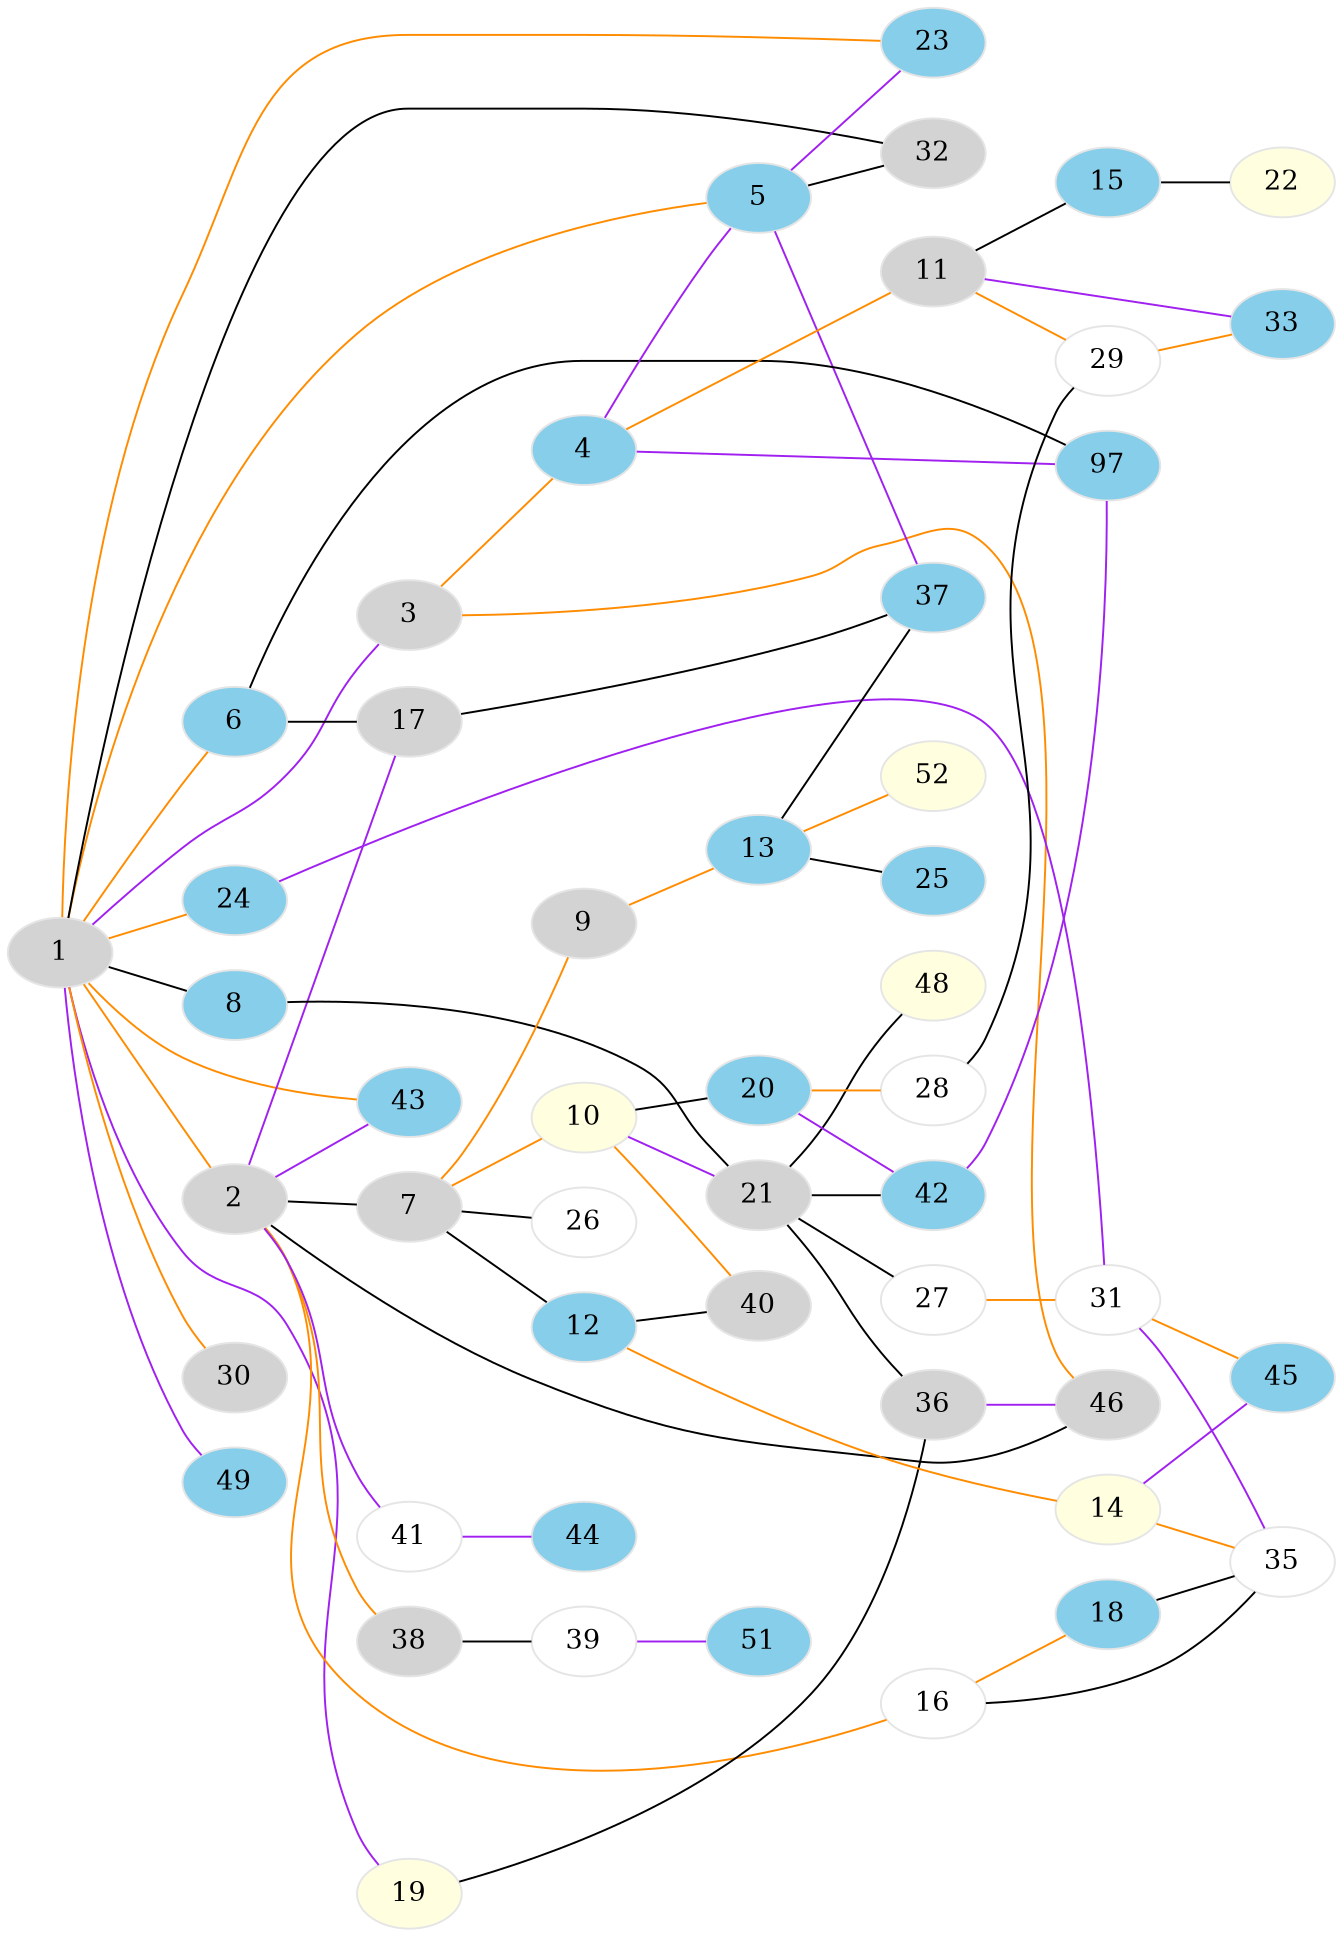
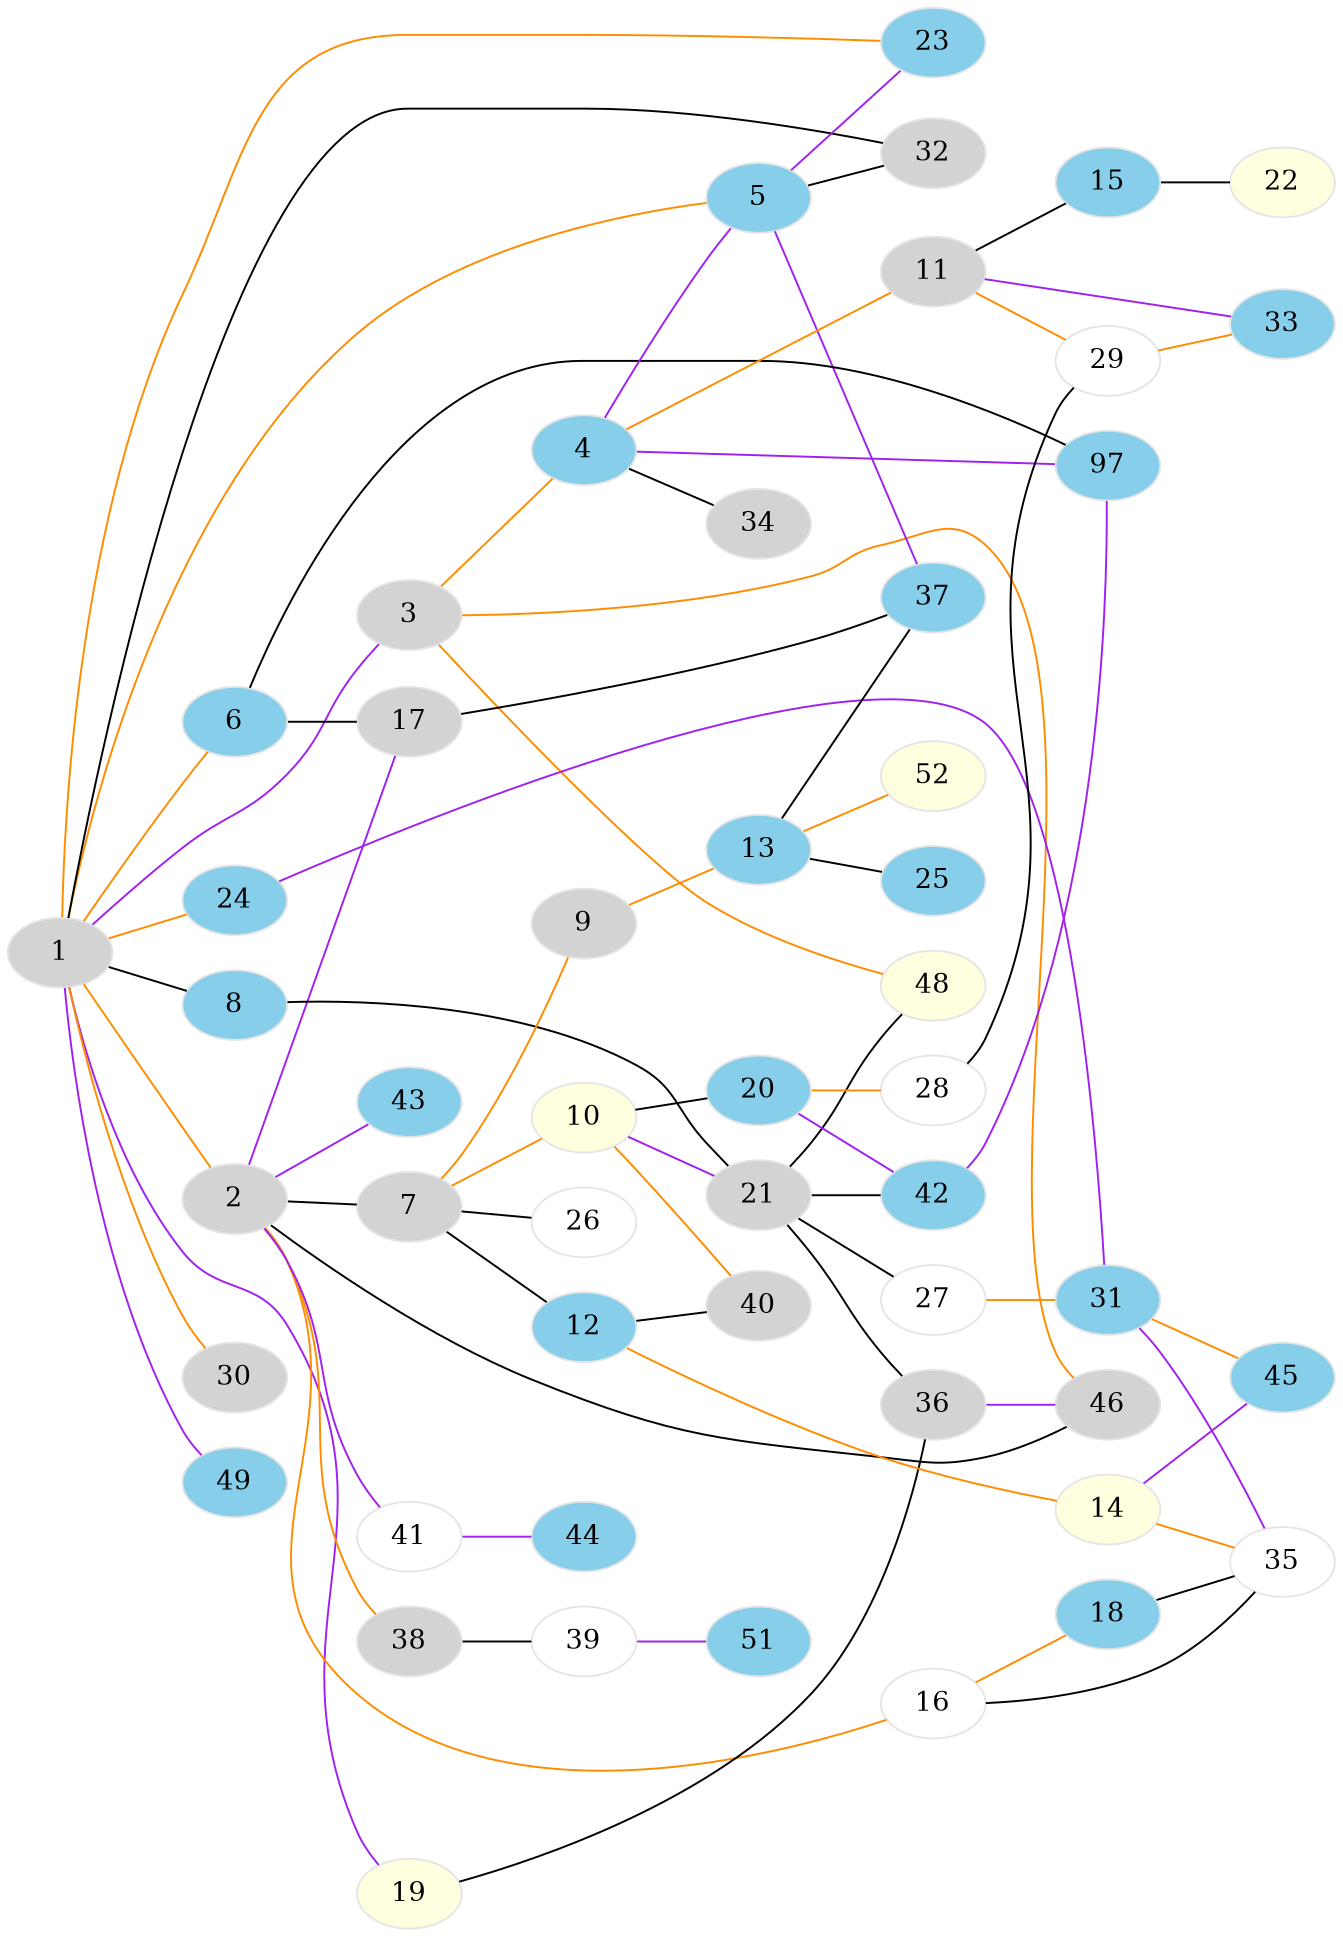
none -> (759, 524)
none -> (637, 845)
(210, 1069) -> none
(1108, 1300) -> (1108, 1300)
